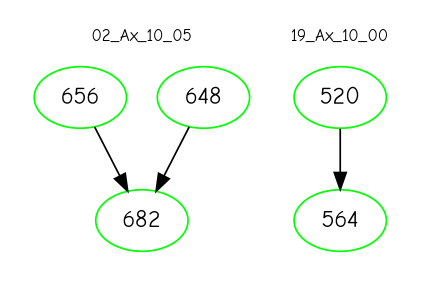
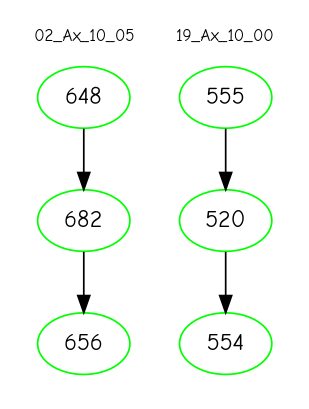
none -> (226, 97)
(107, 151) -> (84, 274)
(340, 221) -> (226, 344)
